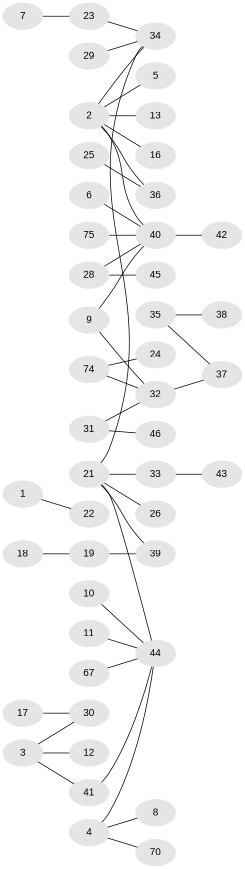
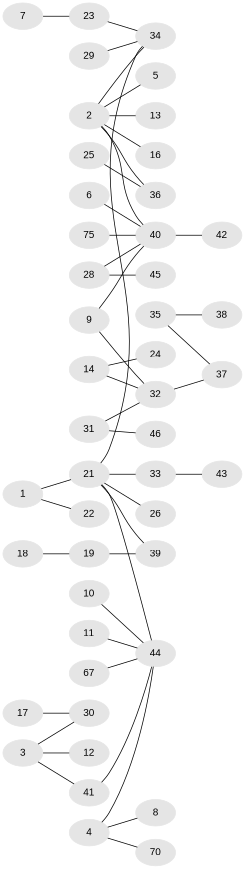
(89, 369) -> (89, 369)
none -> (56, 484)
